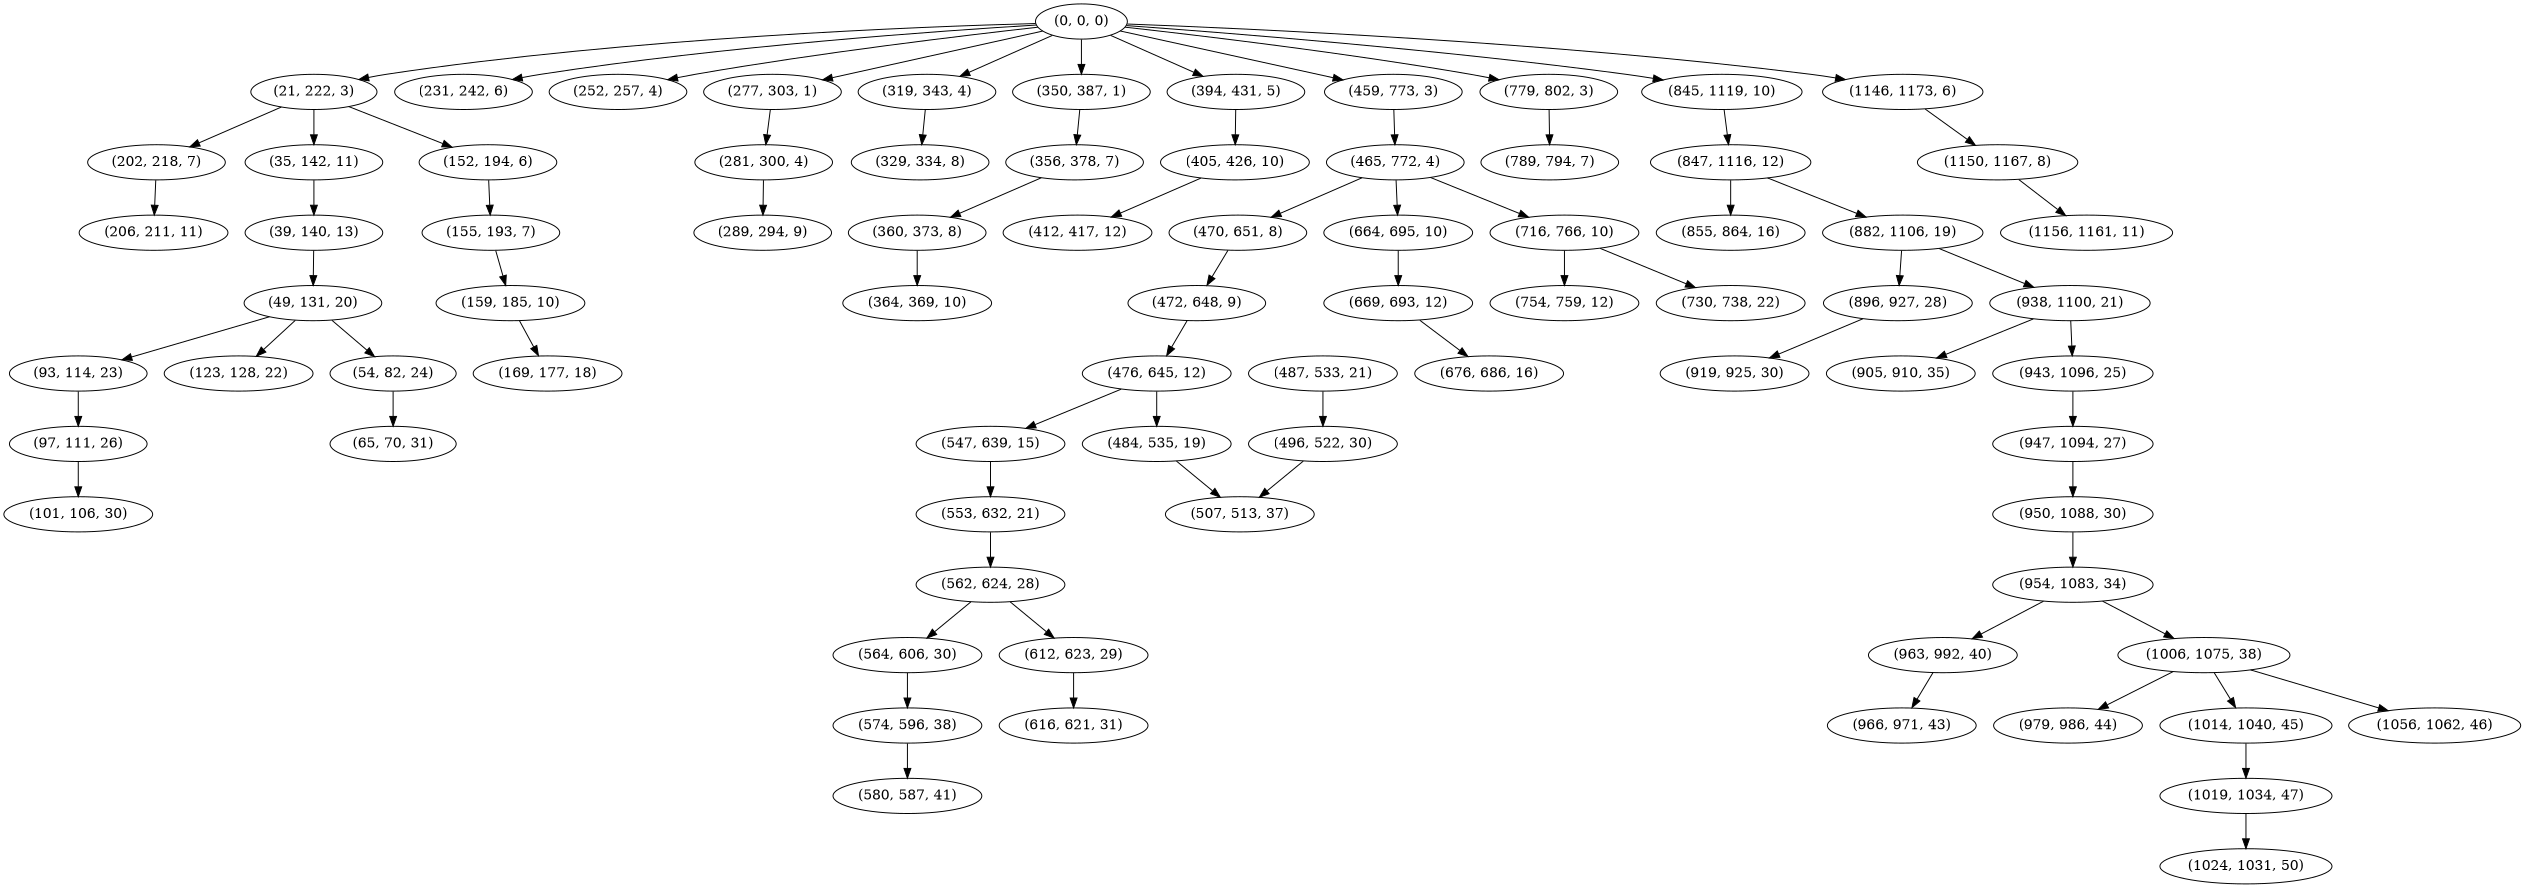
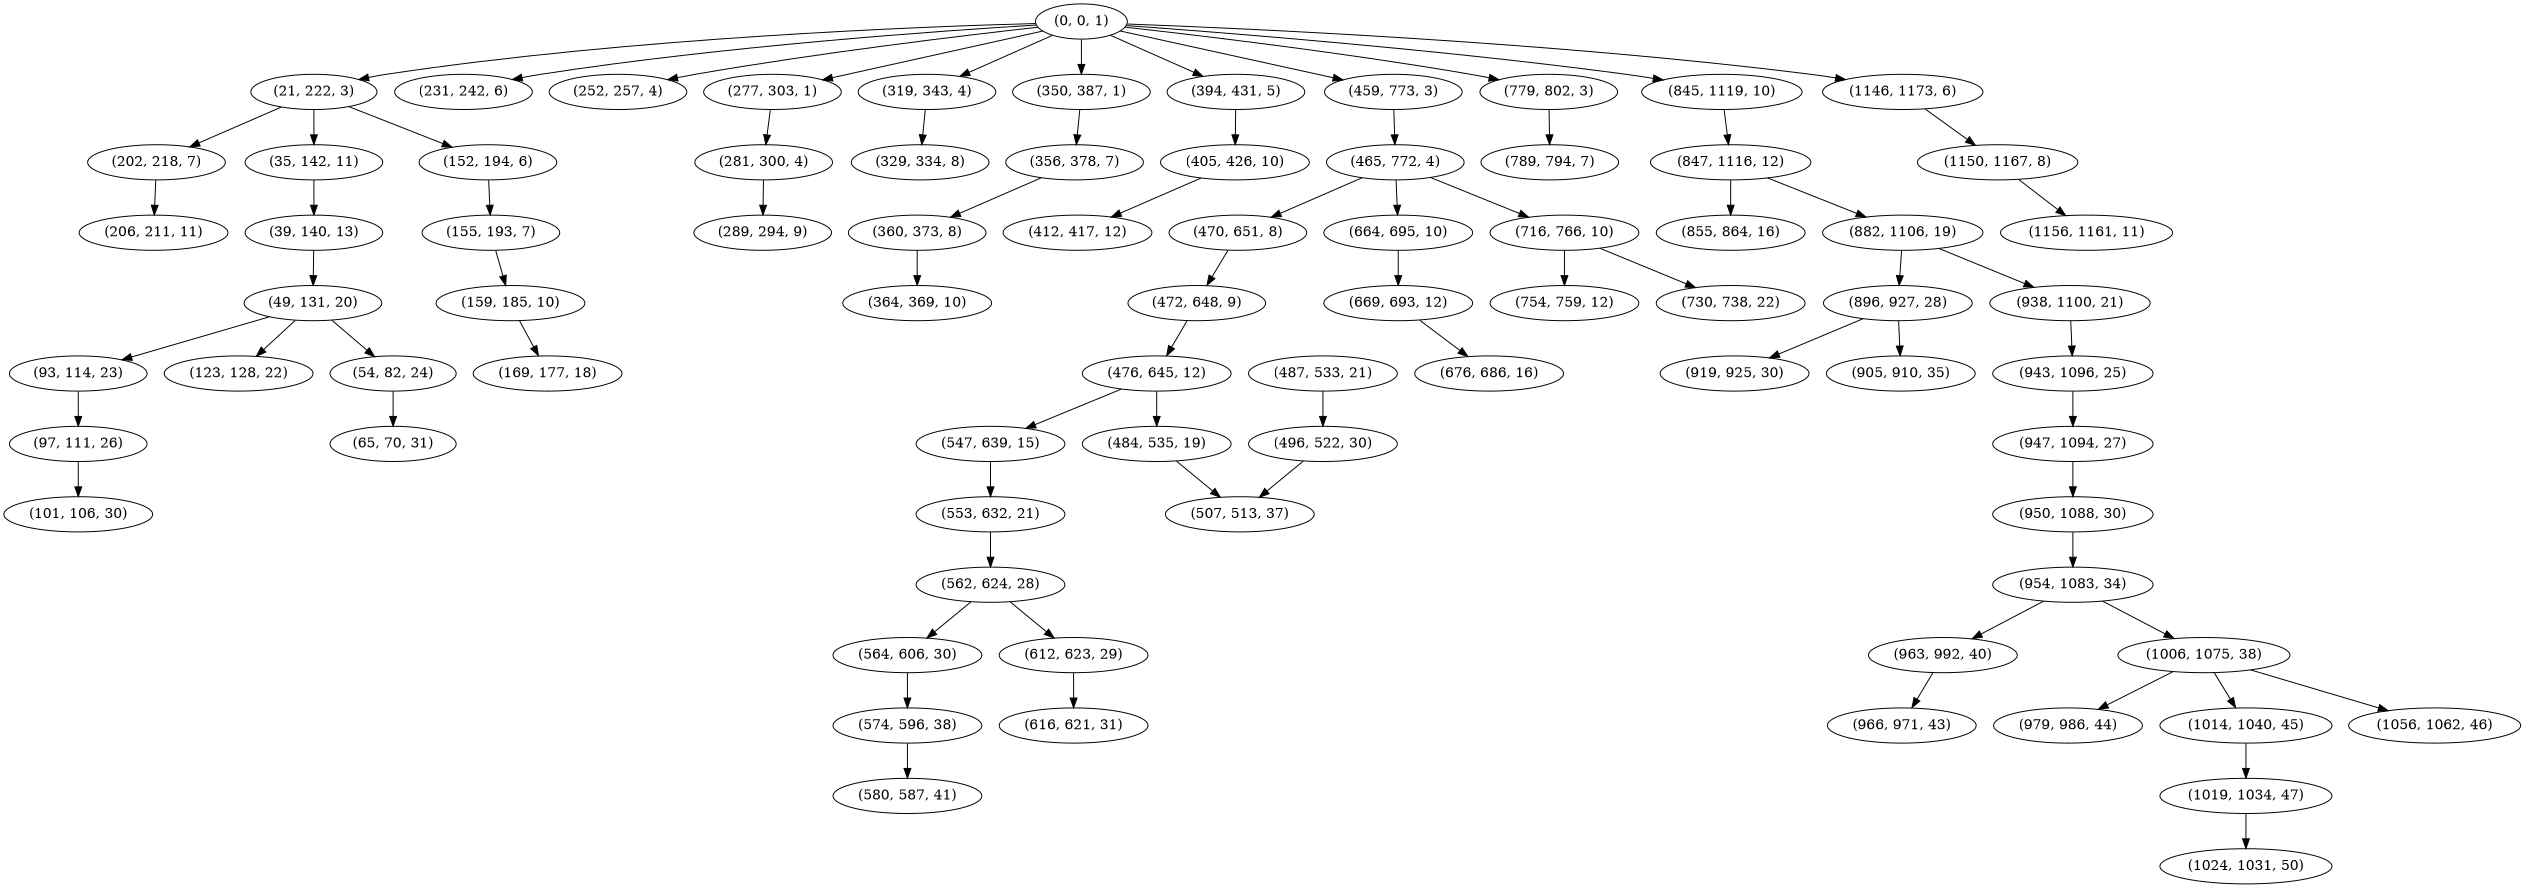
(1081, 22) -> (1081, 22)
(1990, 337) -> (1899, 334)
